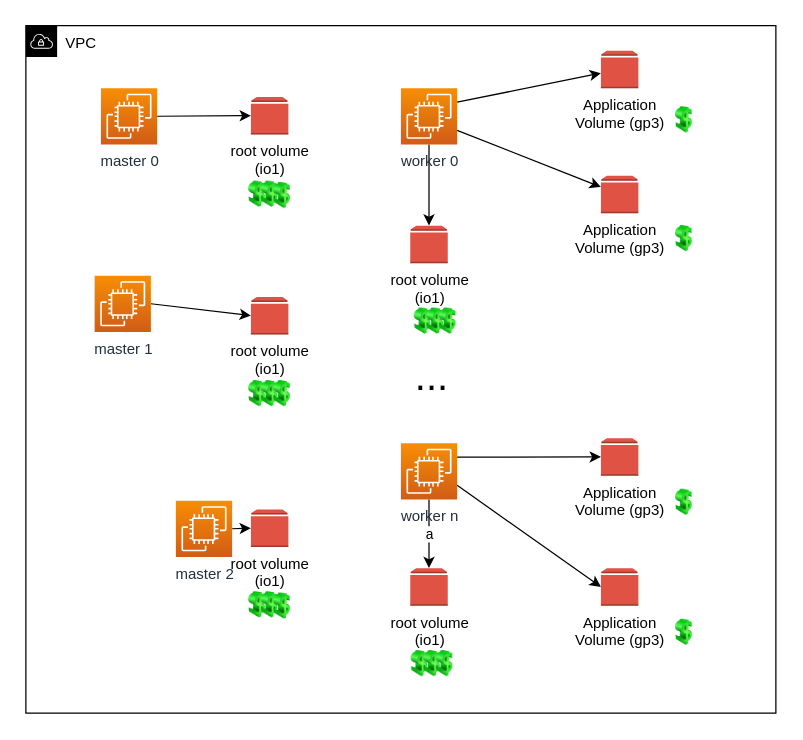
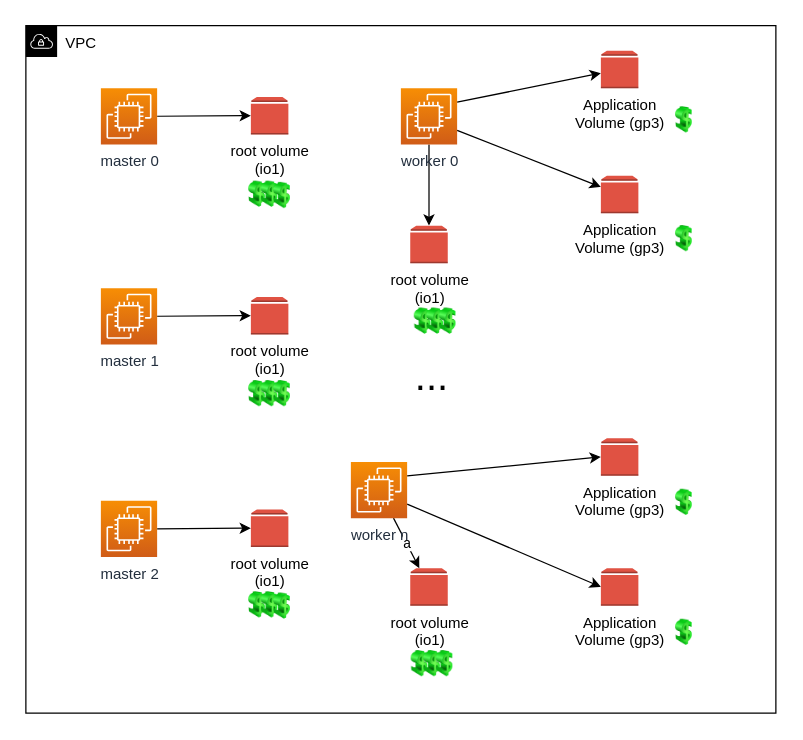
(123, 304) -> (129, 316)
(429, 471) -> (379, 490)
(204, 529) -> (129, 529)
